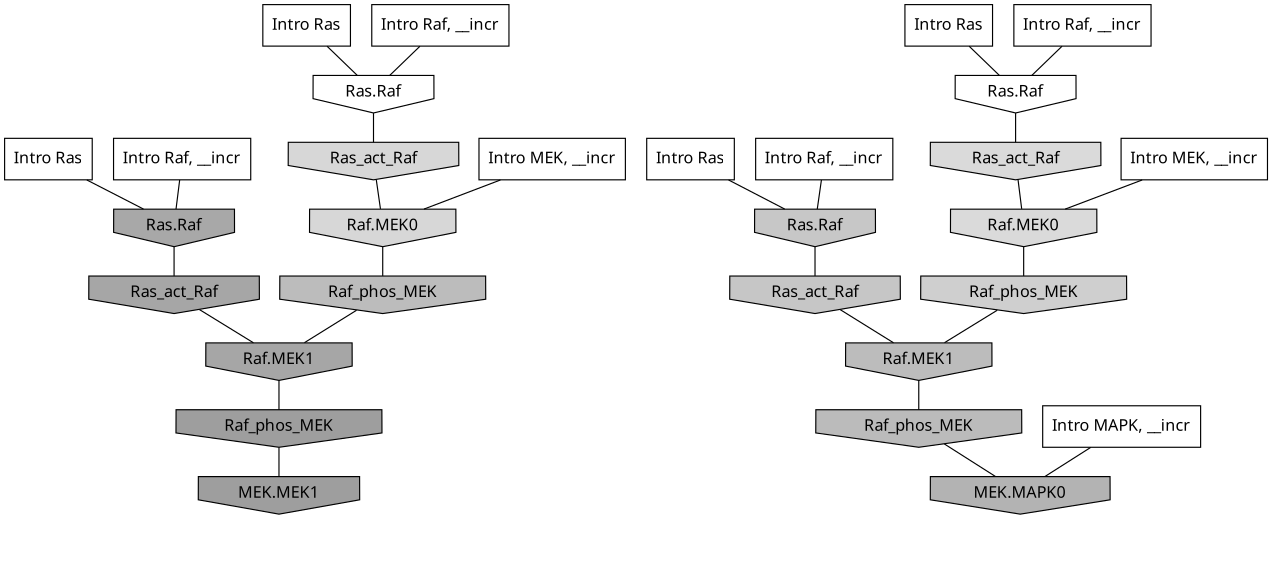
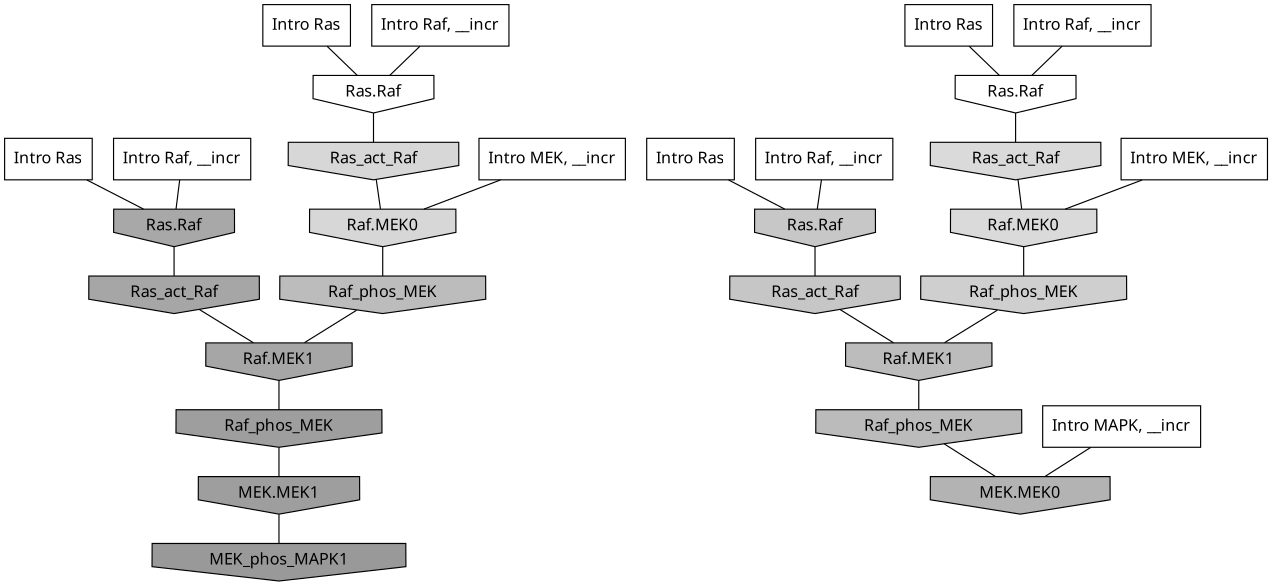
(1020, 493) -> (1020, 493)
none -> (279, 560)
